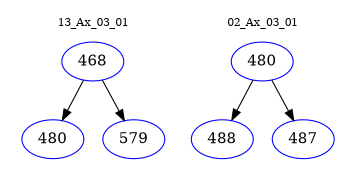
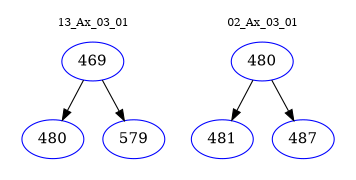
(93, 62) -> (93, 62)
(222, 139) -> (222, 139)
